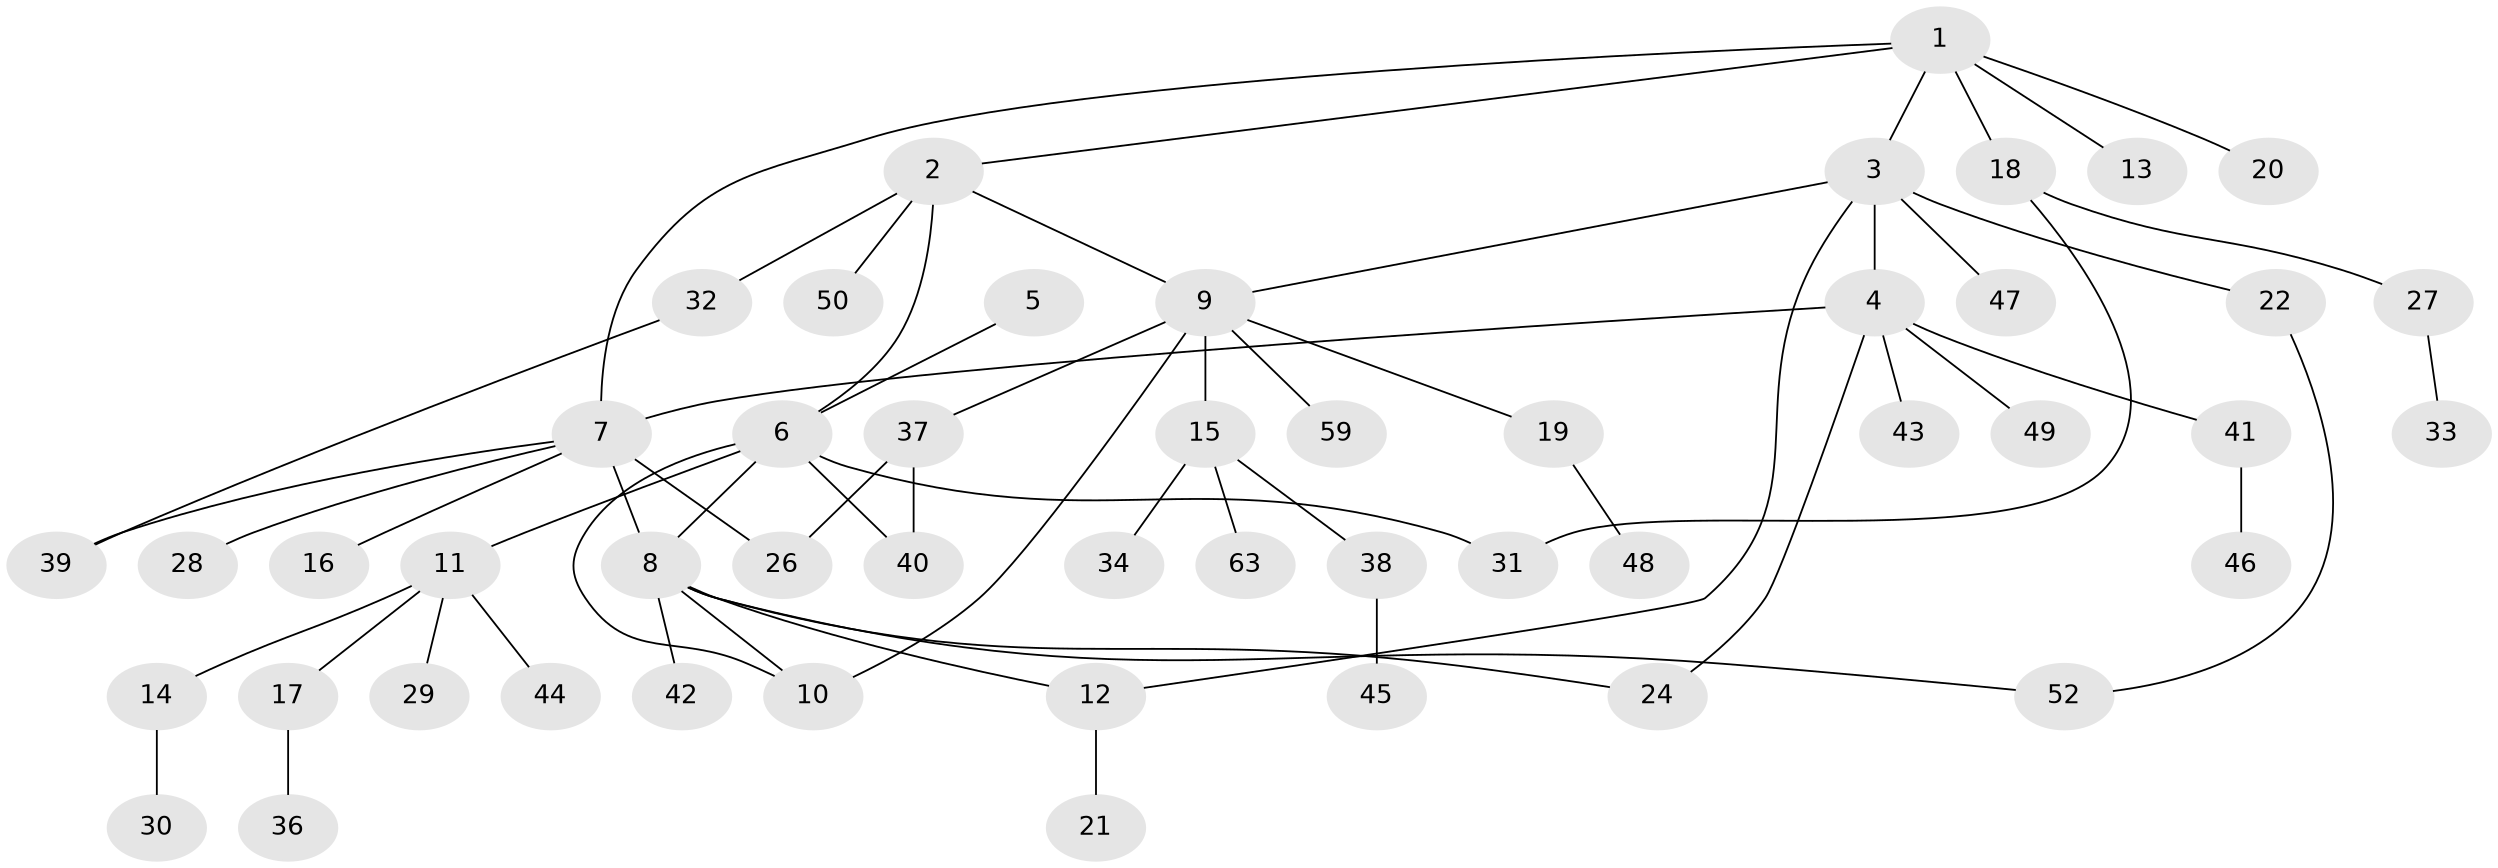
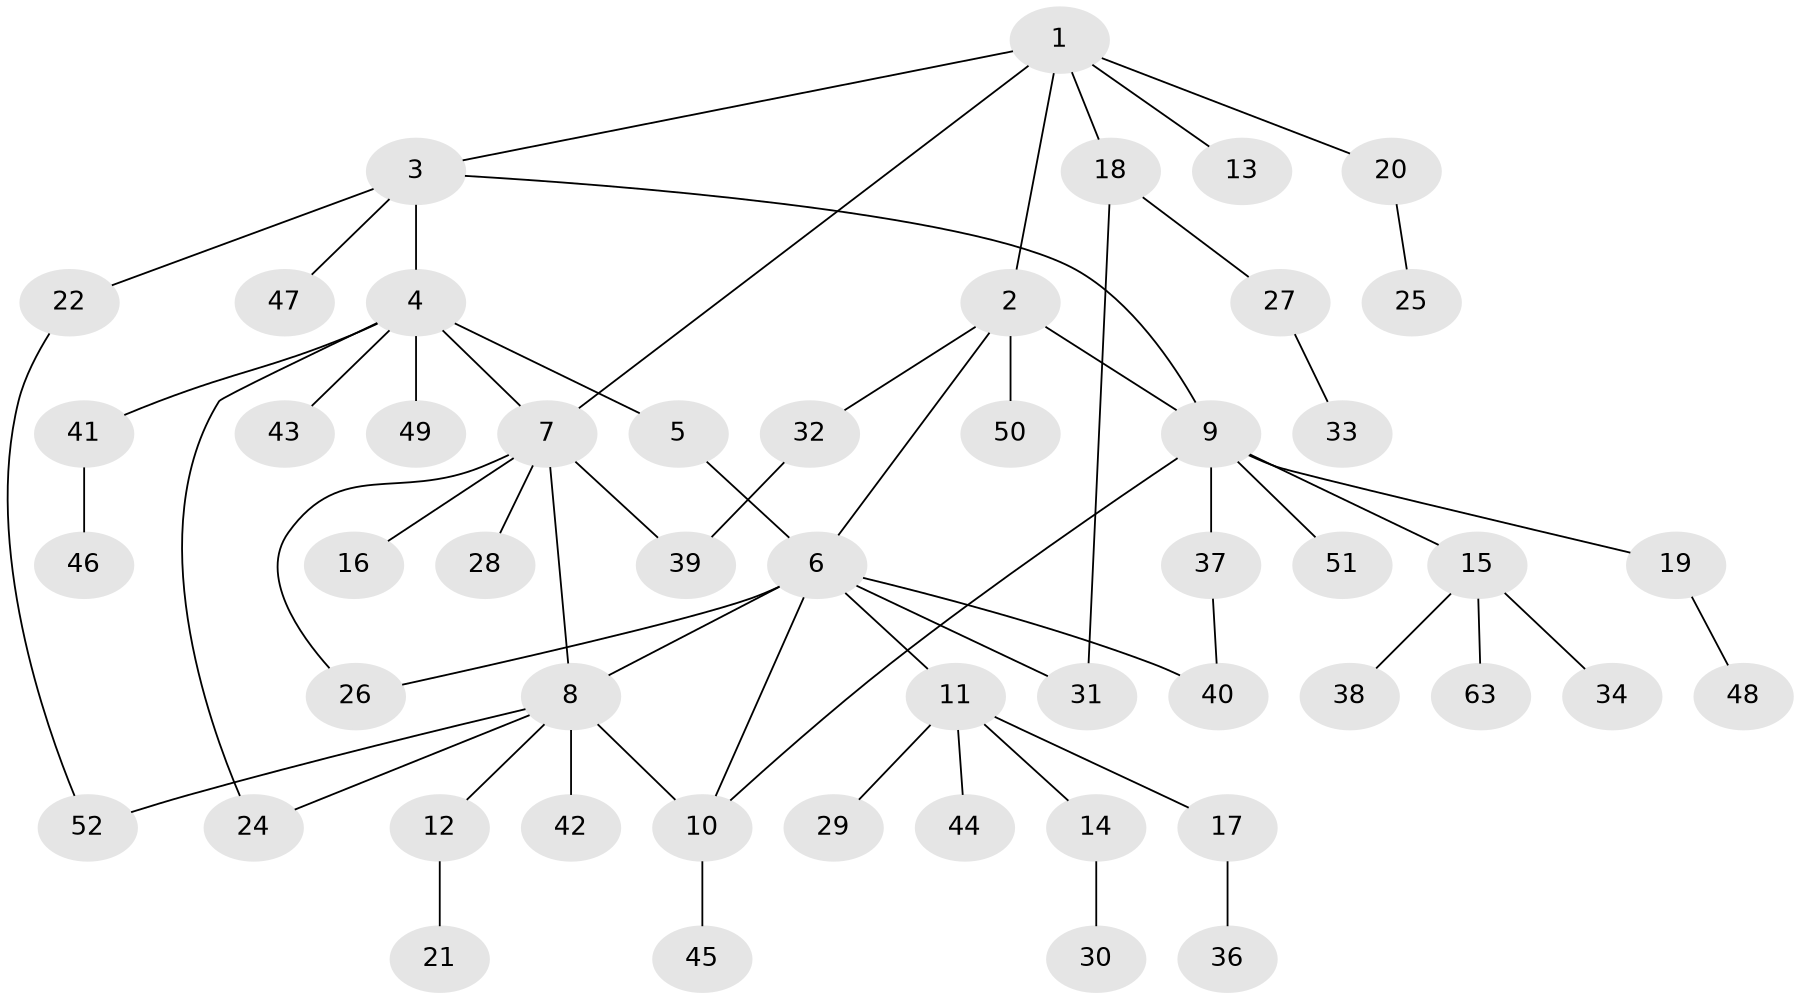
none -> (1412, 303)
none -> (547, 368)
(1337, 434) -> (1342, 565)
(856, 492) -> (592, 641)
(1640, 612) -> none
(1377, 631) -> (702, 894)
